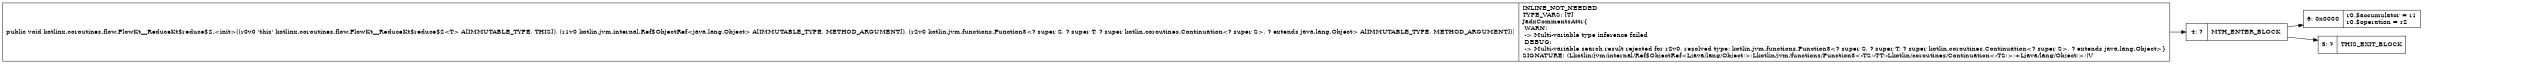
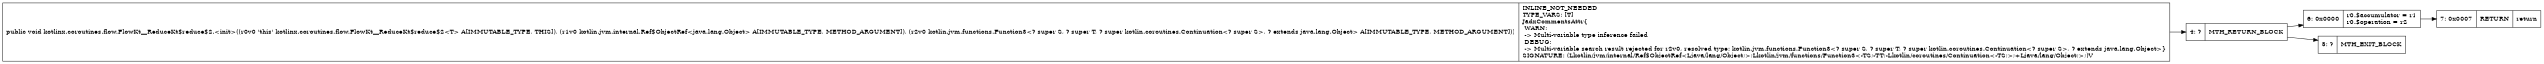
none -> (2489, 19)
(2246, 32) -> (2246, 32)
(2371, 44) -> (2371, 44)
